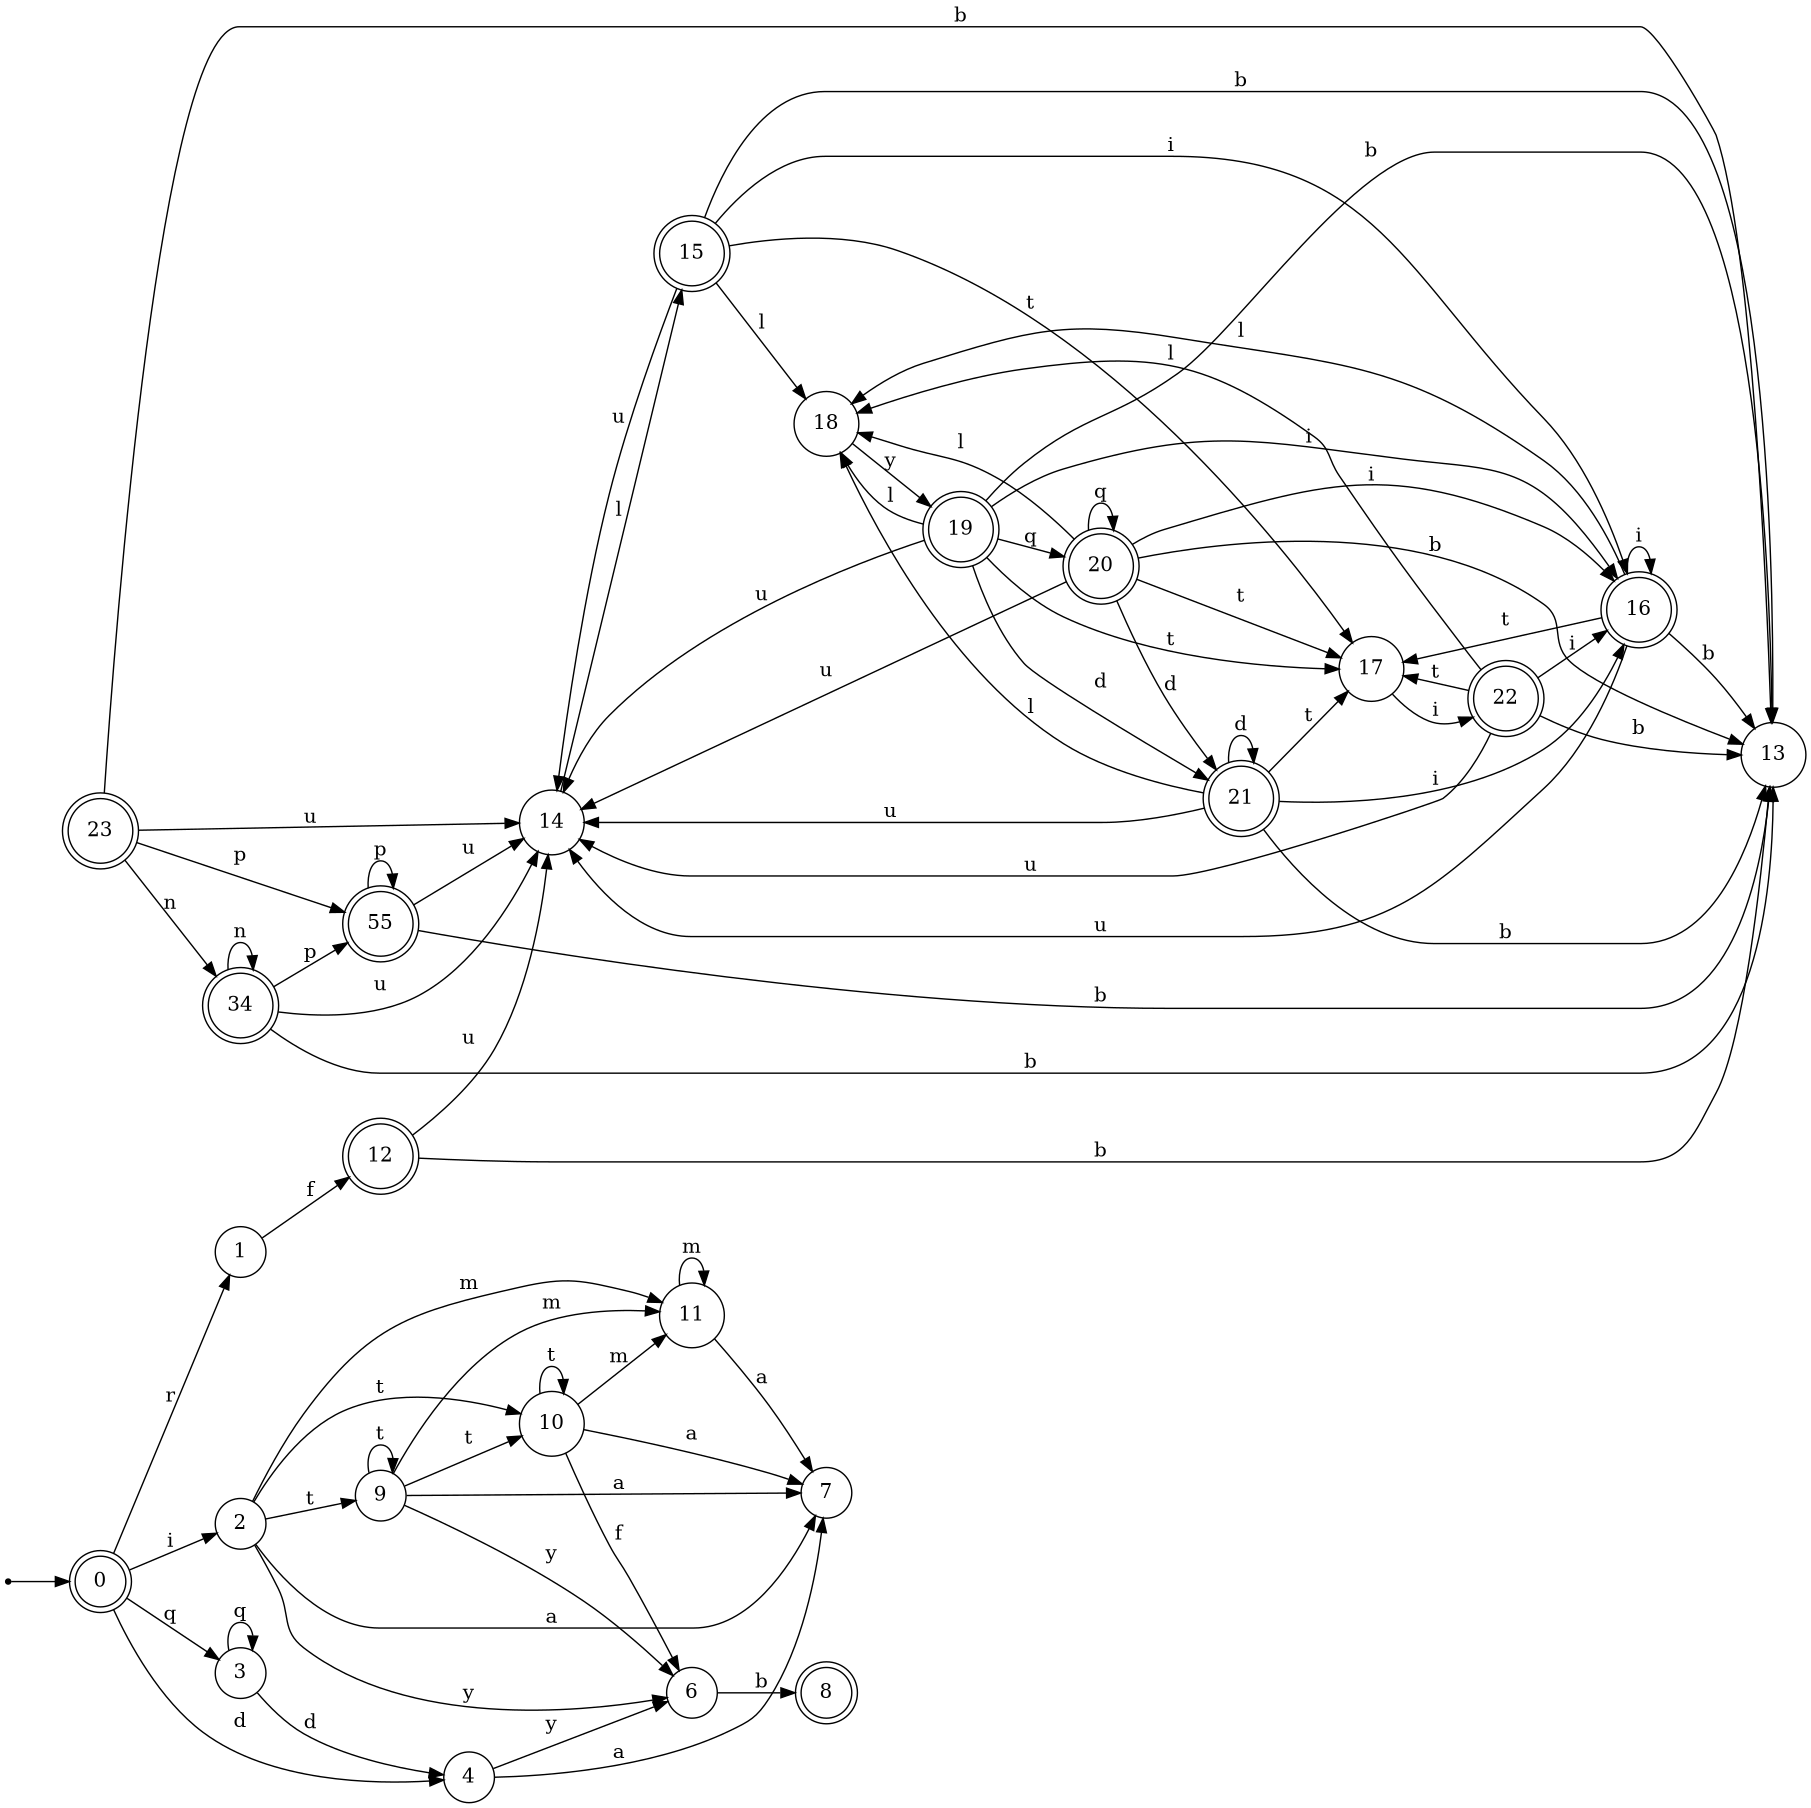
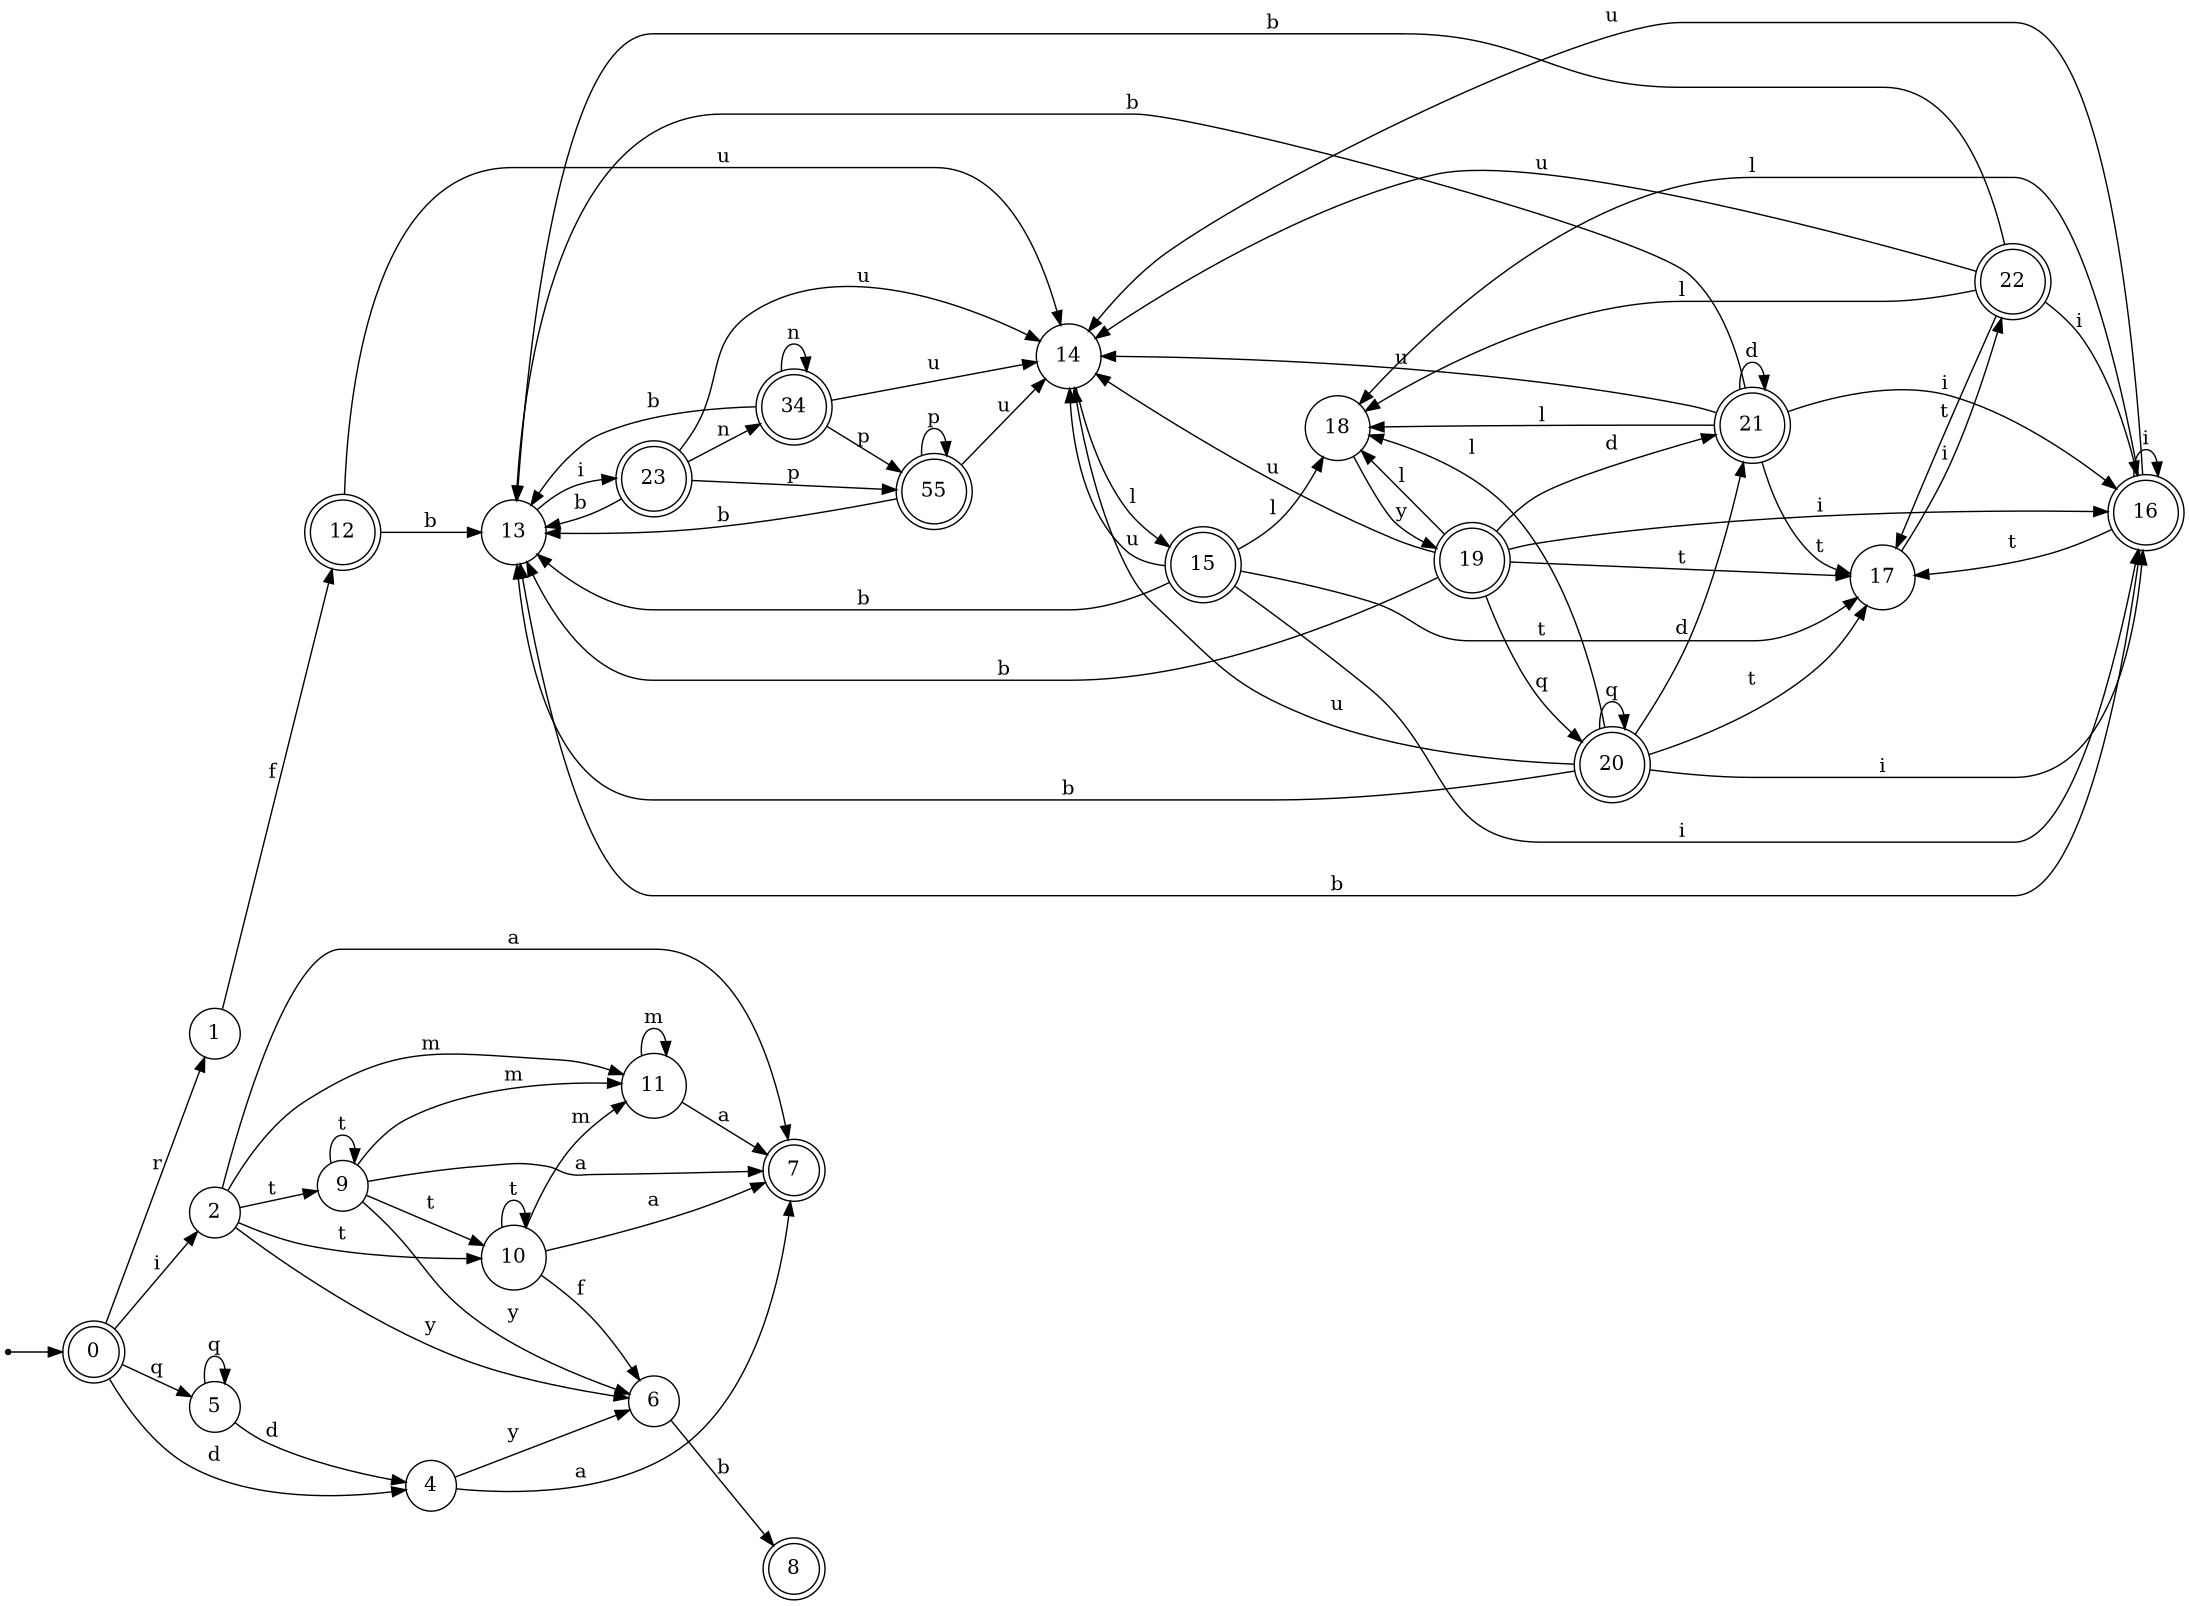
none -> (567, 489)
(826, 1493) -> (794, 1170)
(241, 1673) -> (215, 1407)
